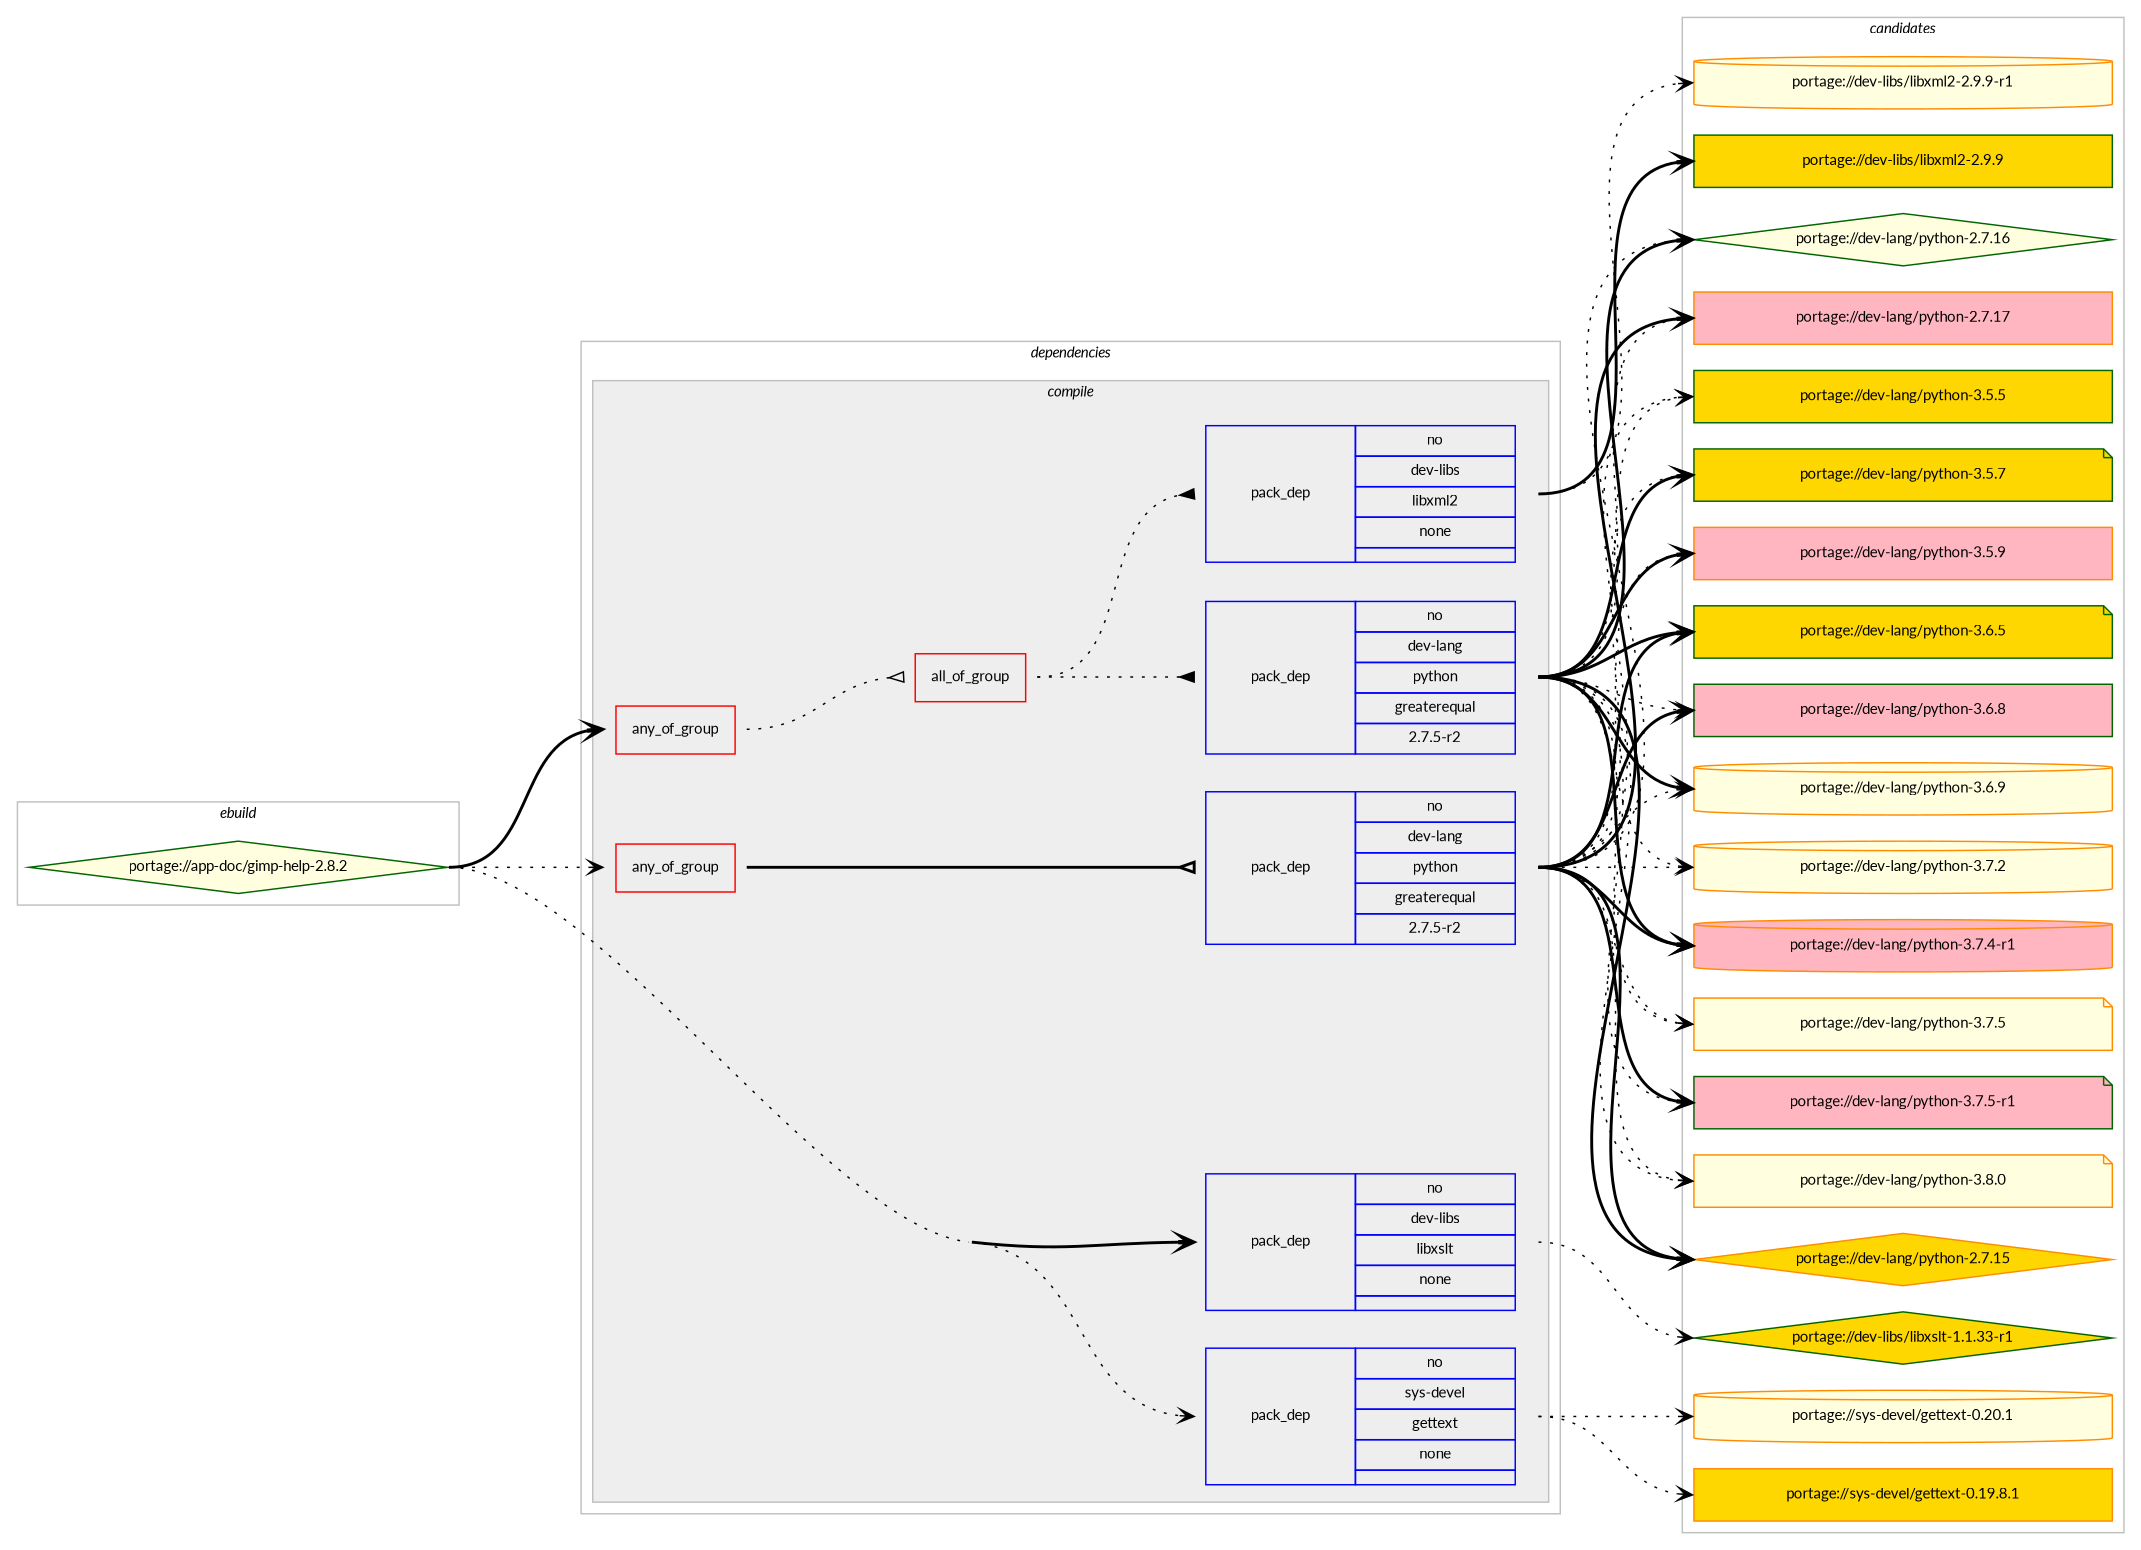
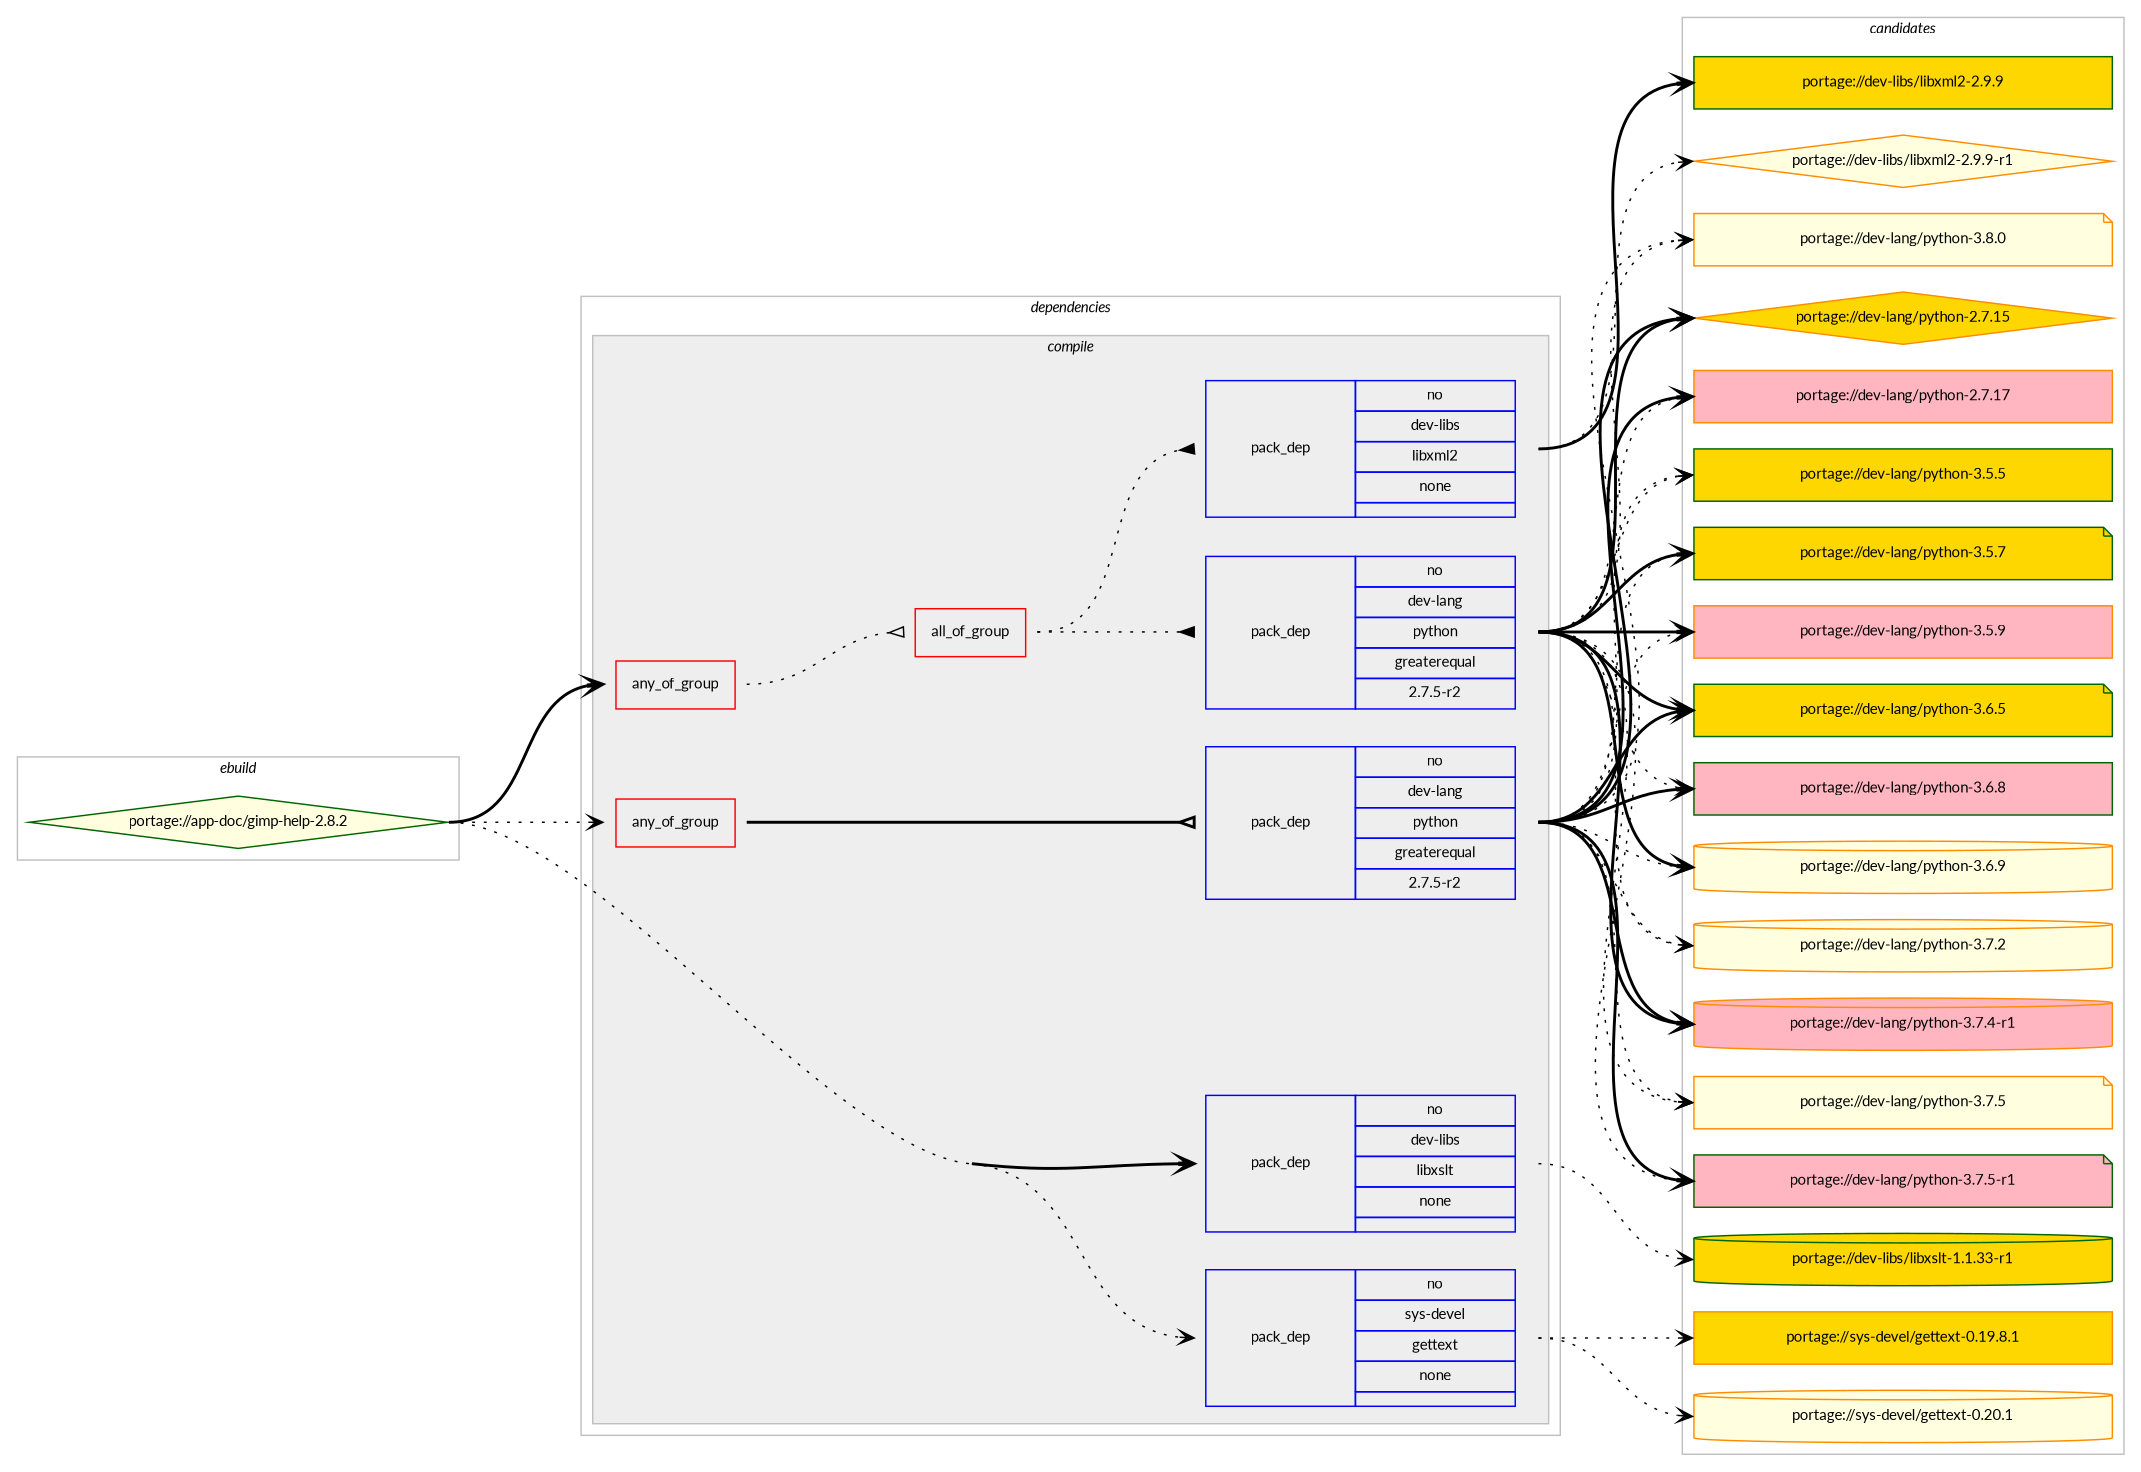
(1903, 83) -> (1903, 161)
(1903, 240) -> none
(1903, 1338) -> (1903, 1260)
